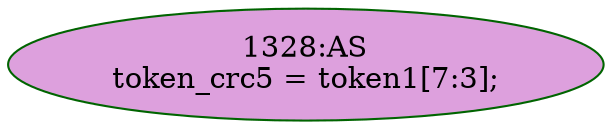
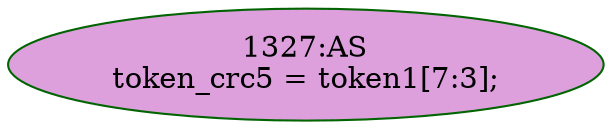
(306, 65) -> (306, 65)
